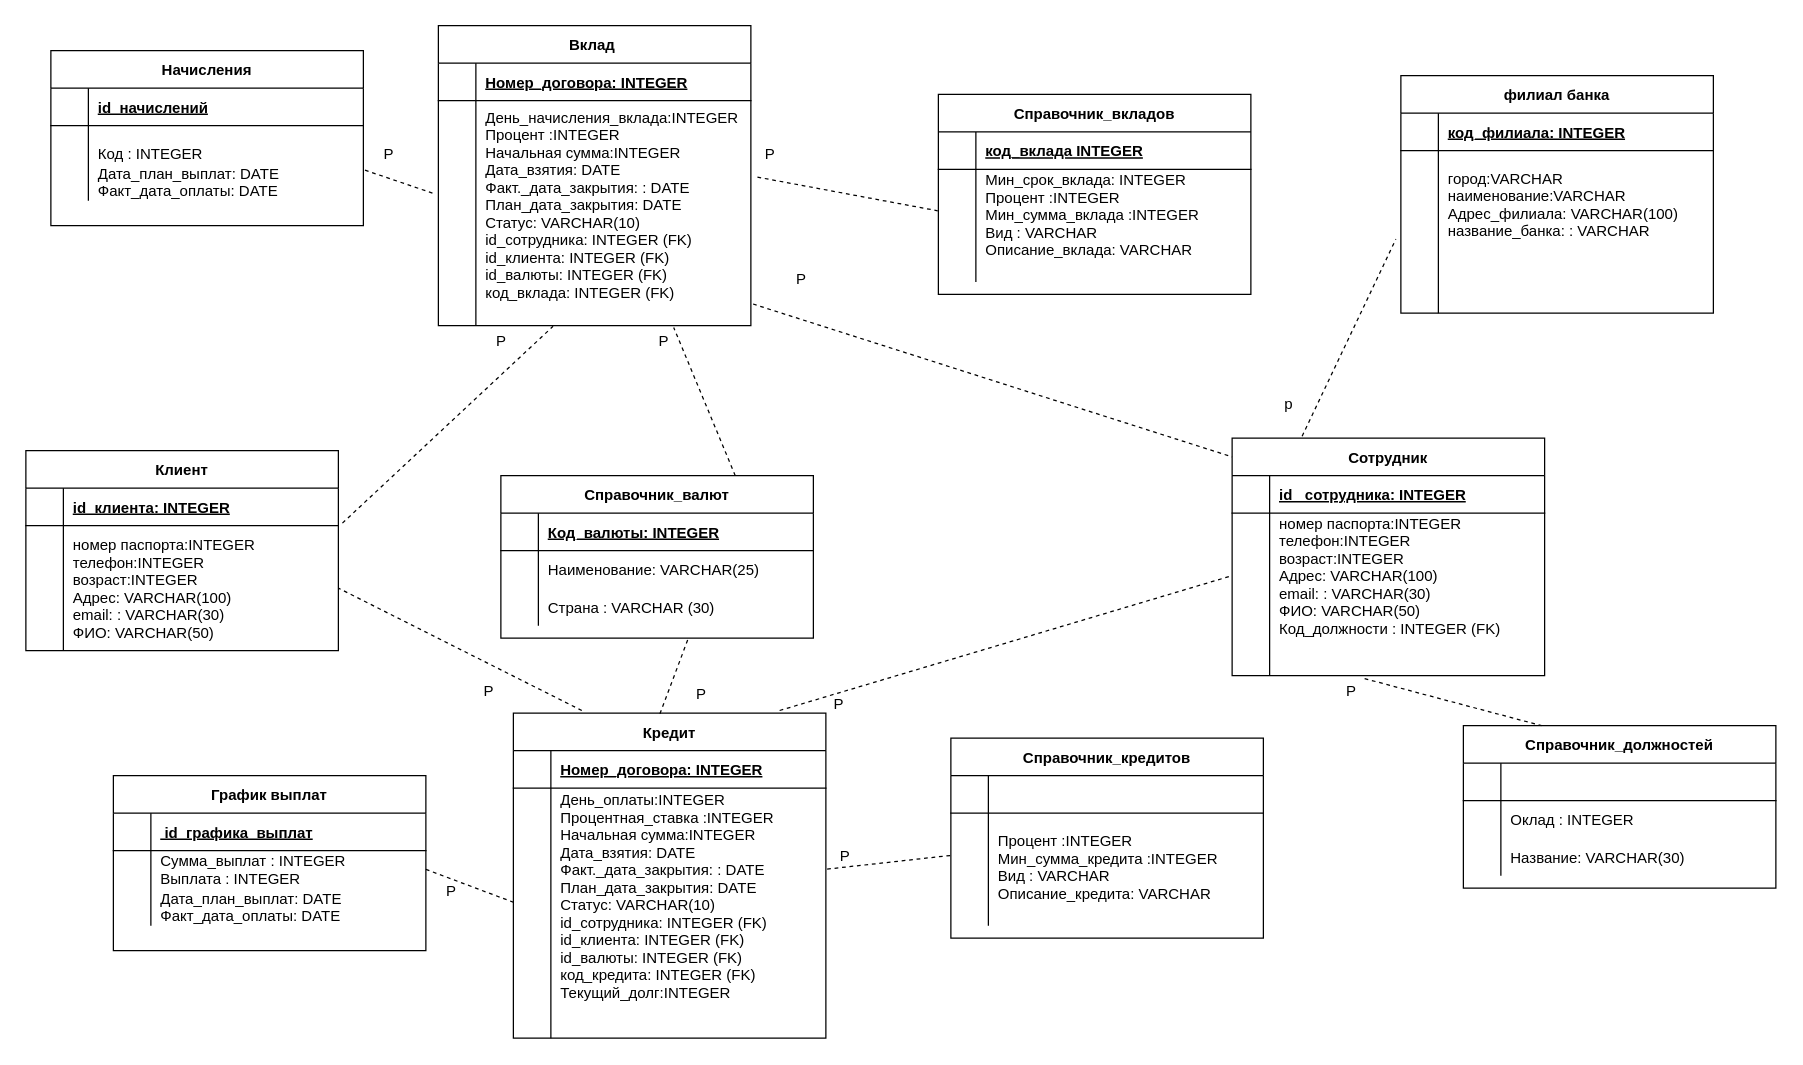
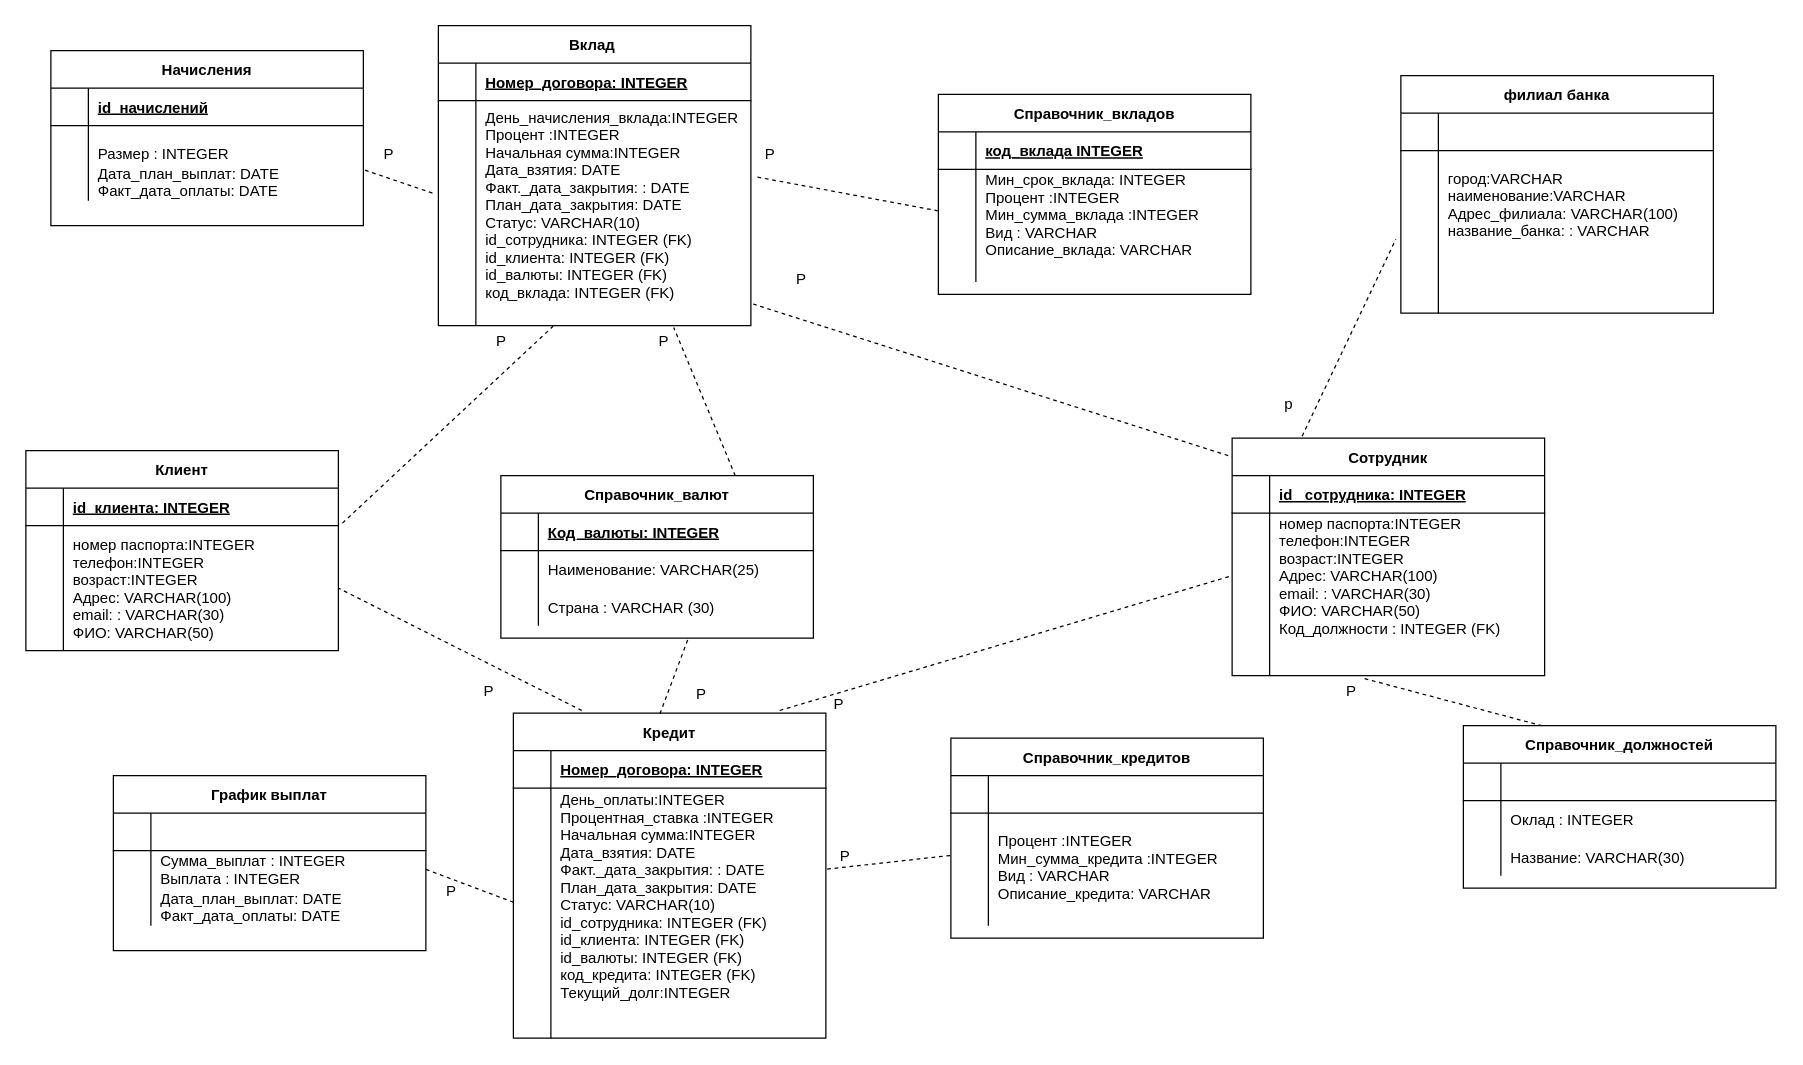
(1576, 132) -> none
(146, 154) -> (159, 154)
(288, 832) -> none
